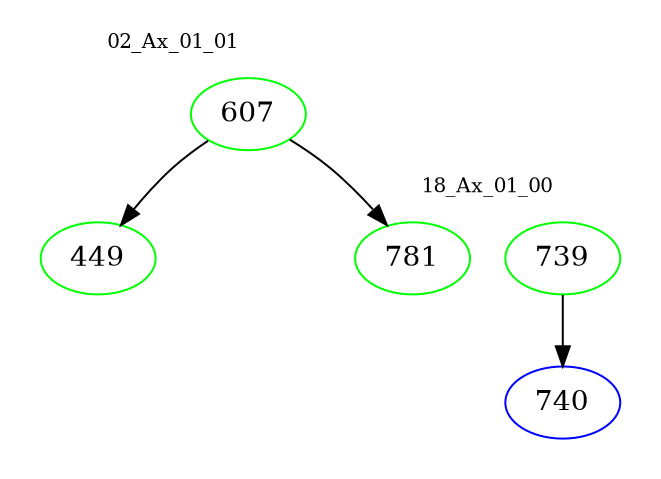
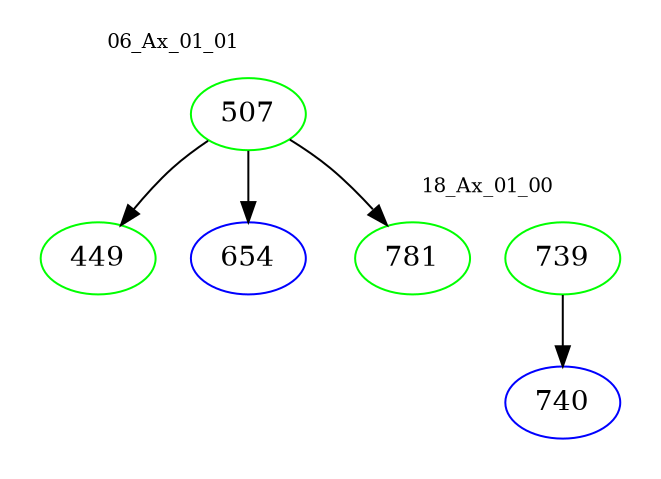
(173, 43) -> (173, 43)
(248, 114) -> (248, 114)
none -> (248, 258)
